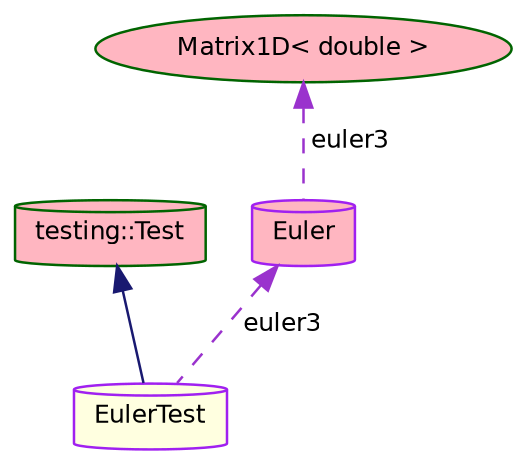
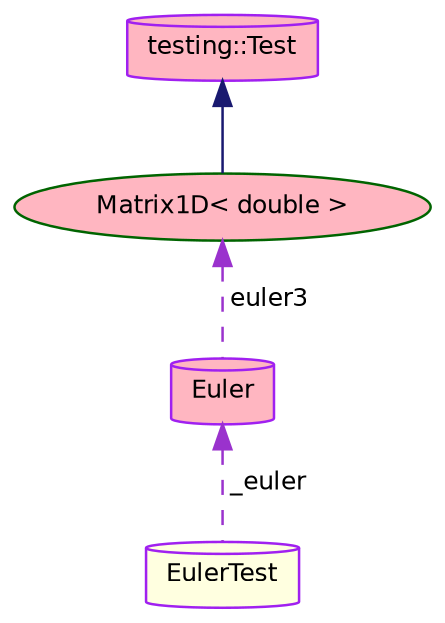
(110, 233) -> (223, 48)
(278, 325) -> (265, 483)
(133, 337) -> (223, 140)
